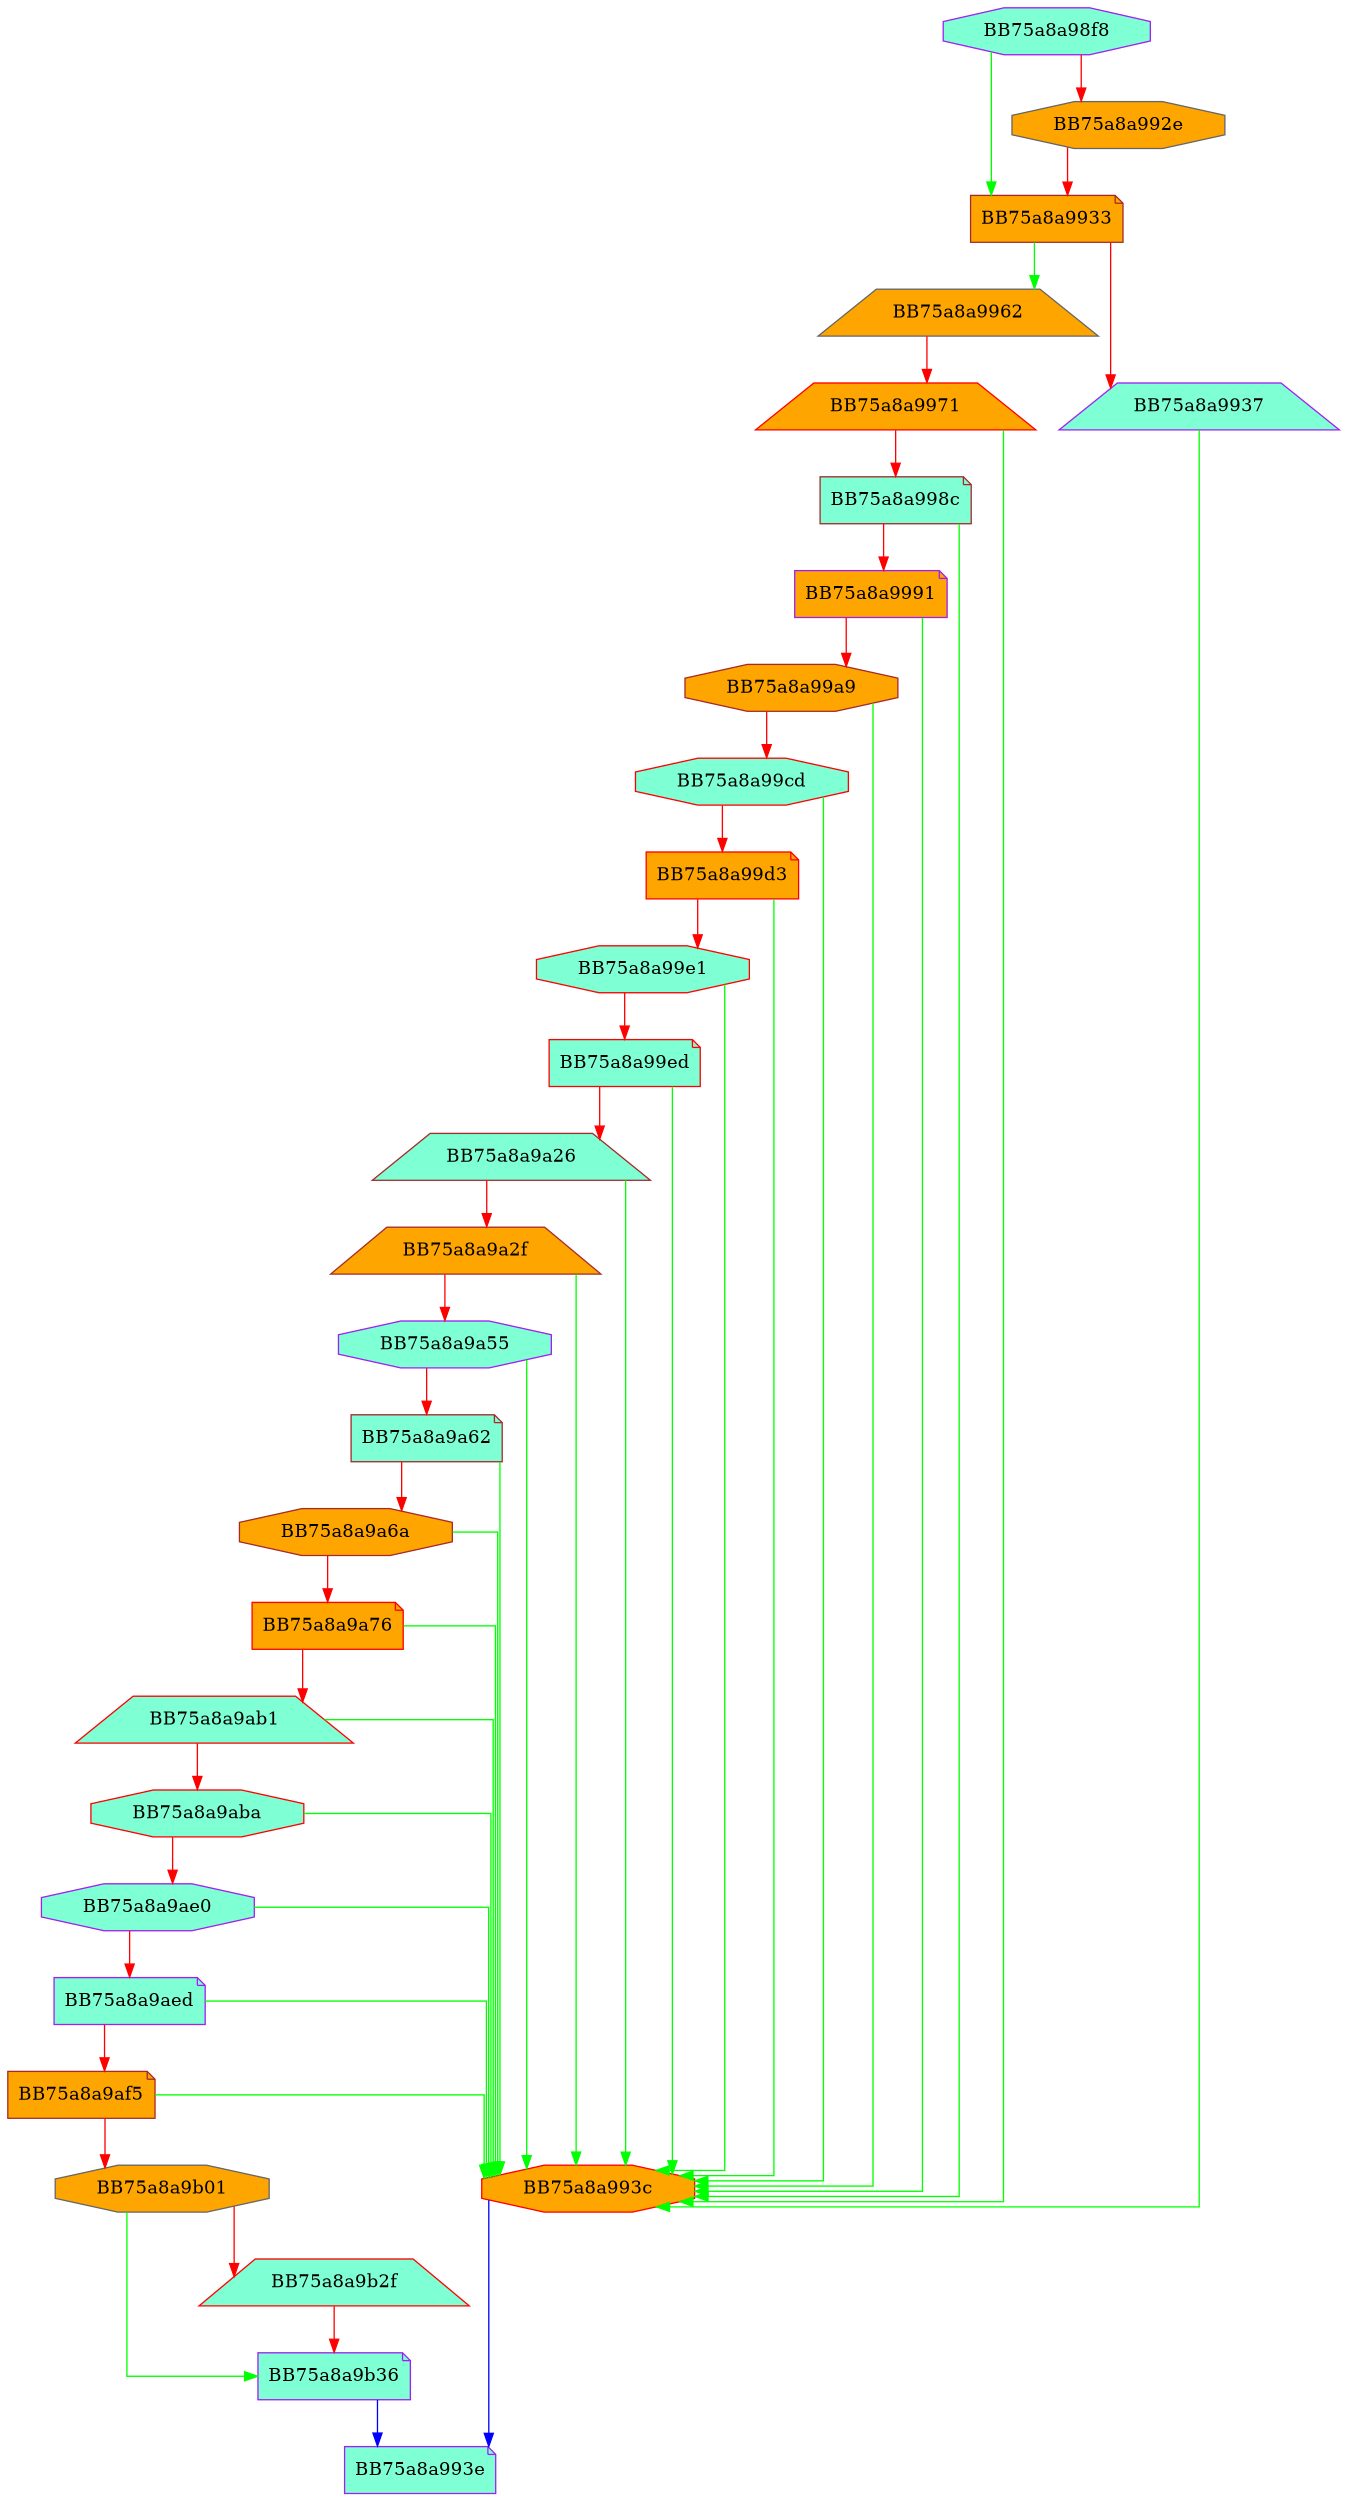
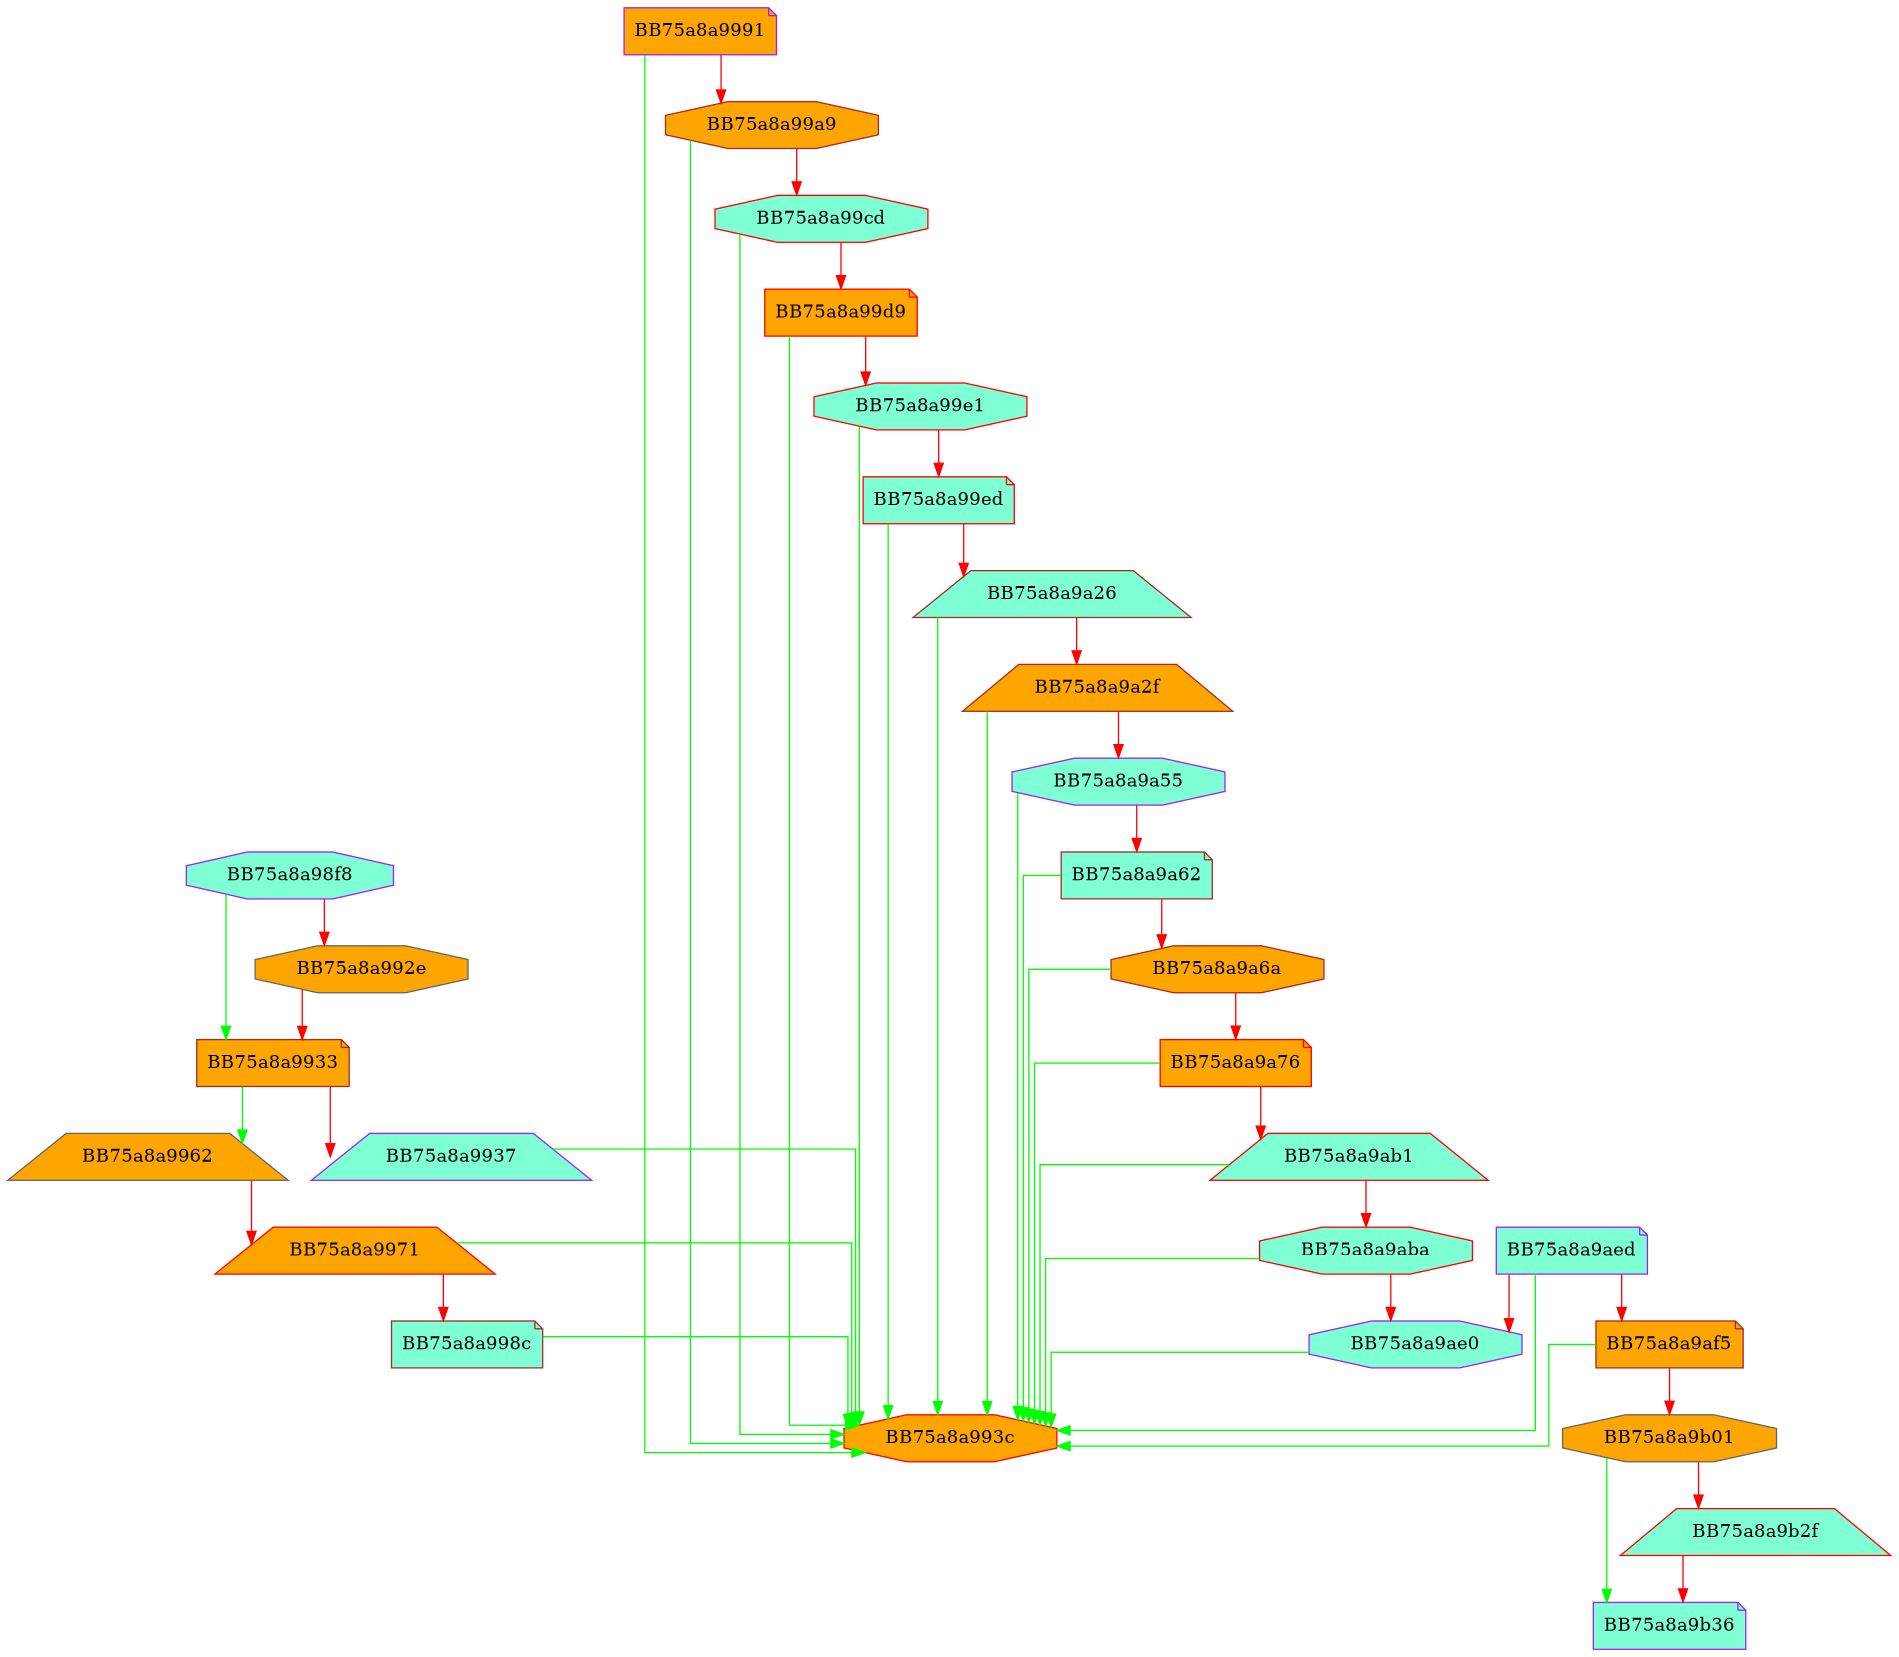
(884, 541) -> none
(722, 875) -> (841, 313)
(130, 1947) -> (1509, 1297)
(420, 2470) -> none
